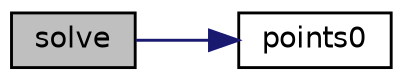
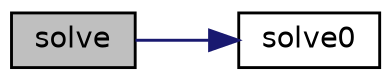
(315, 40) -> (309, 40)
